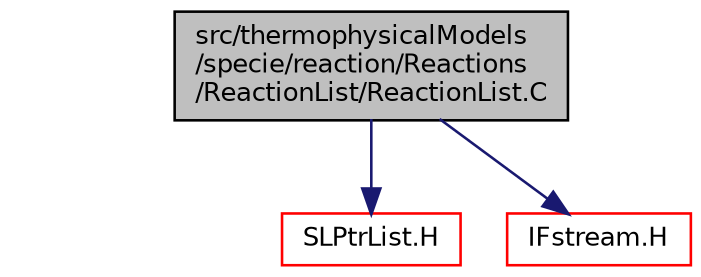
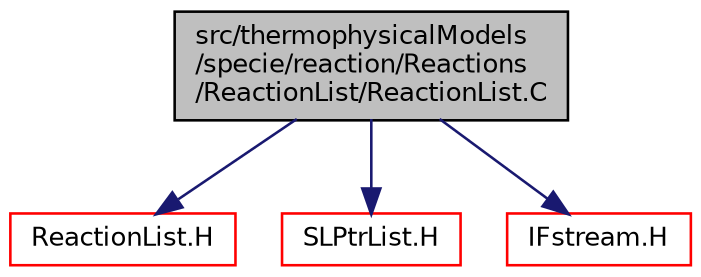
none -> (123, 239)
